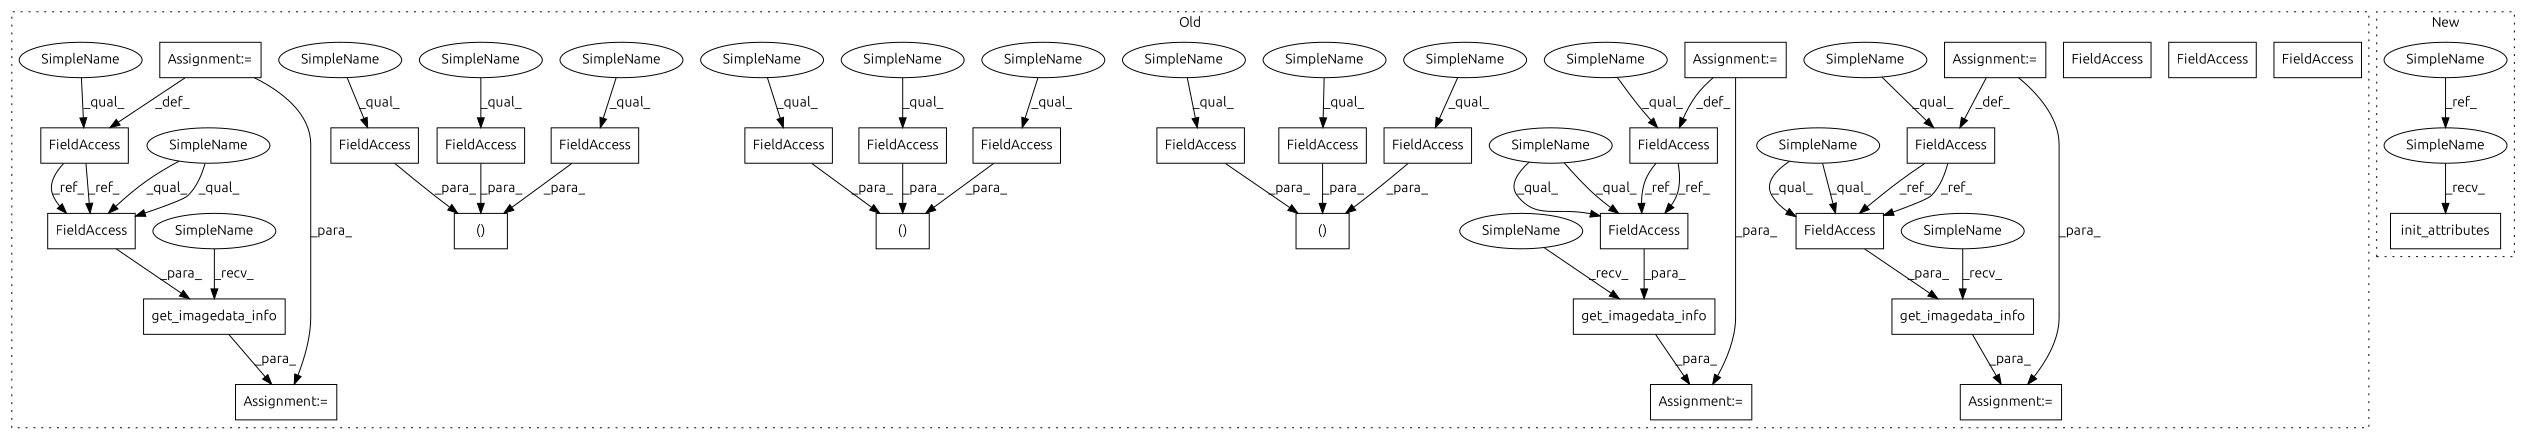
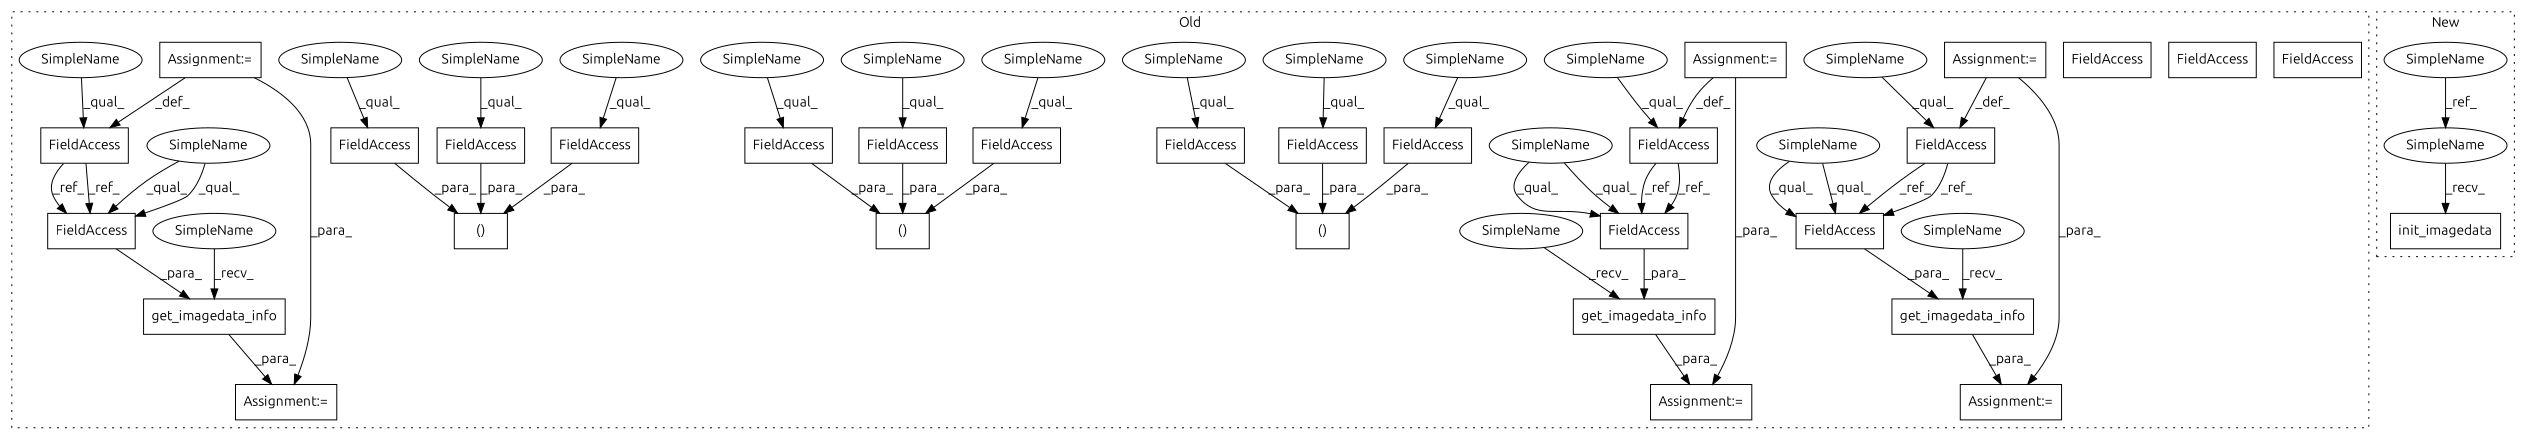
(2446, 231) -> (2446, 231)
